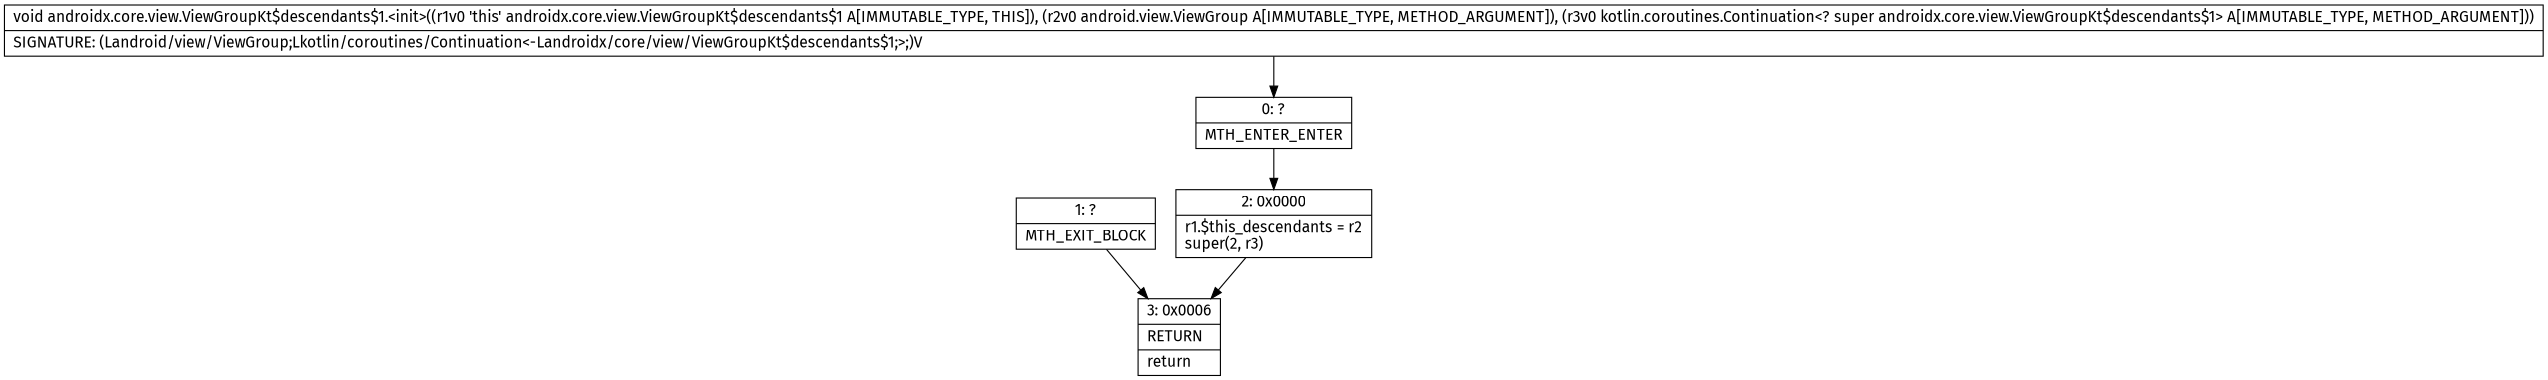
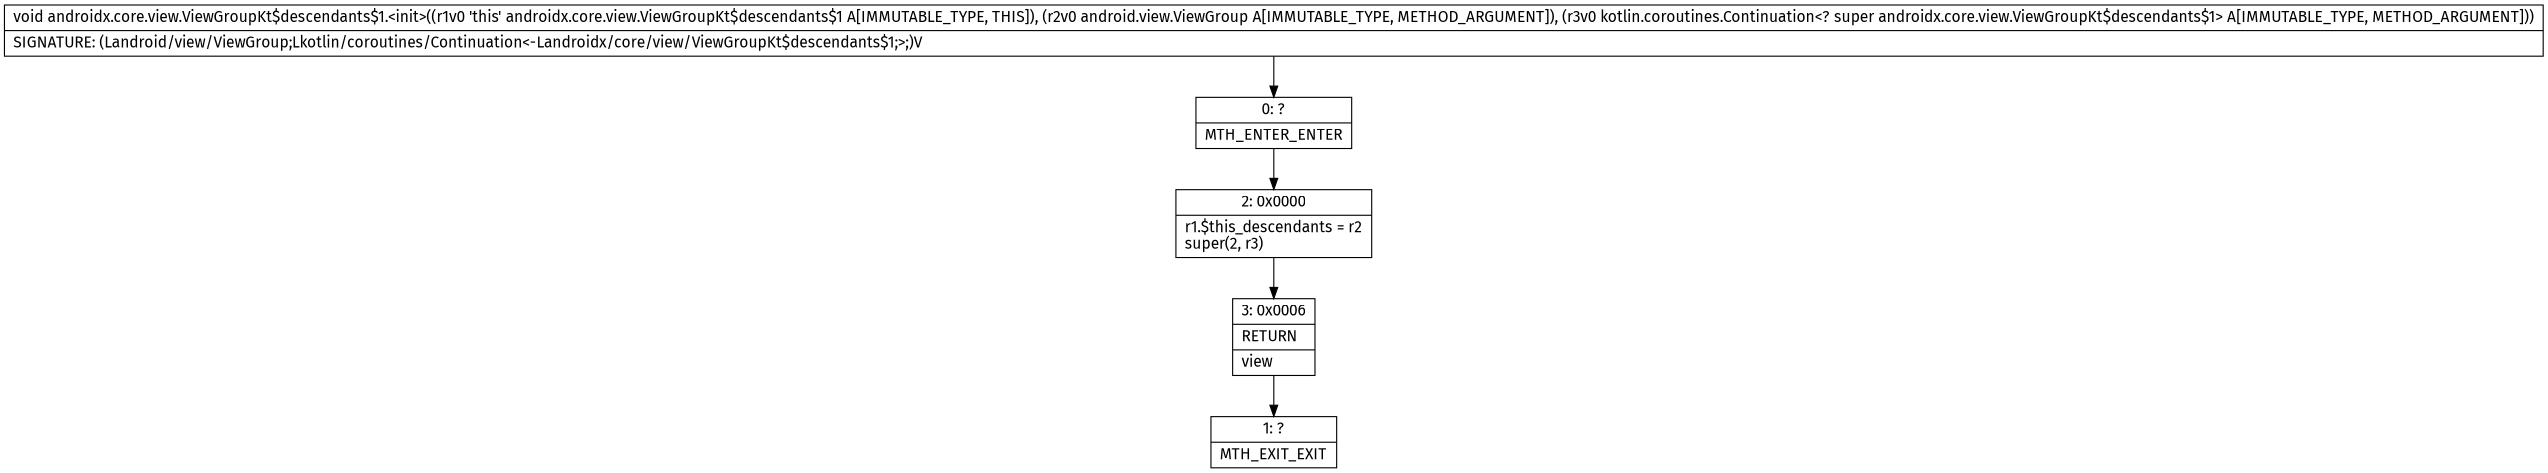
(1086, 236) -> (1274, 454)
(1124, 270) -> (1274, 390)
(1169, 362) -> (1257, 362)
